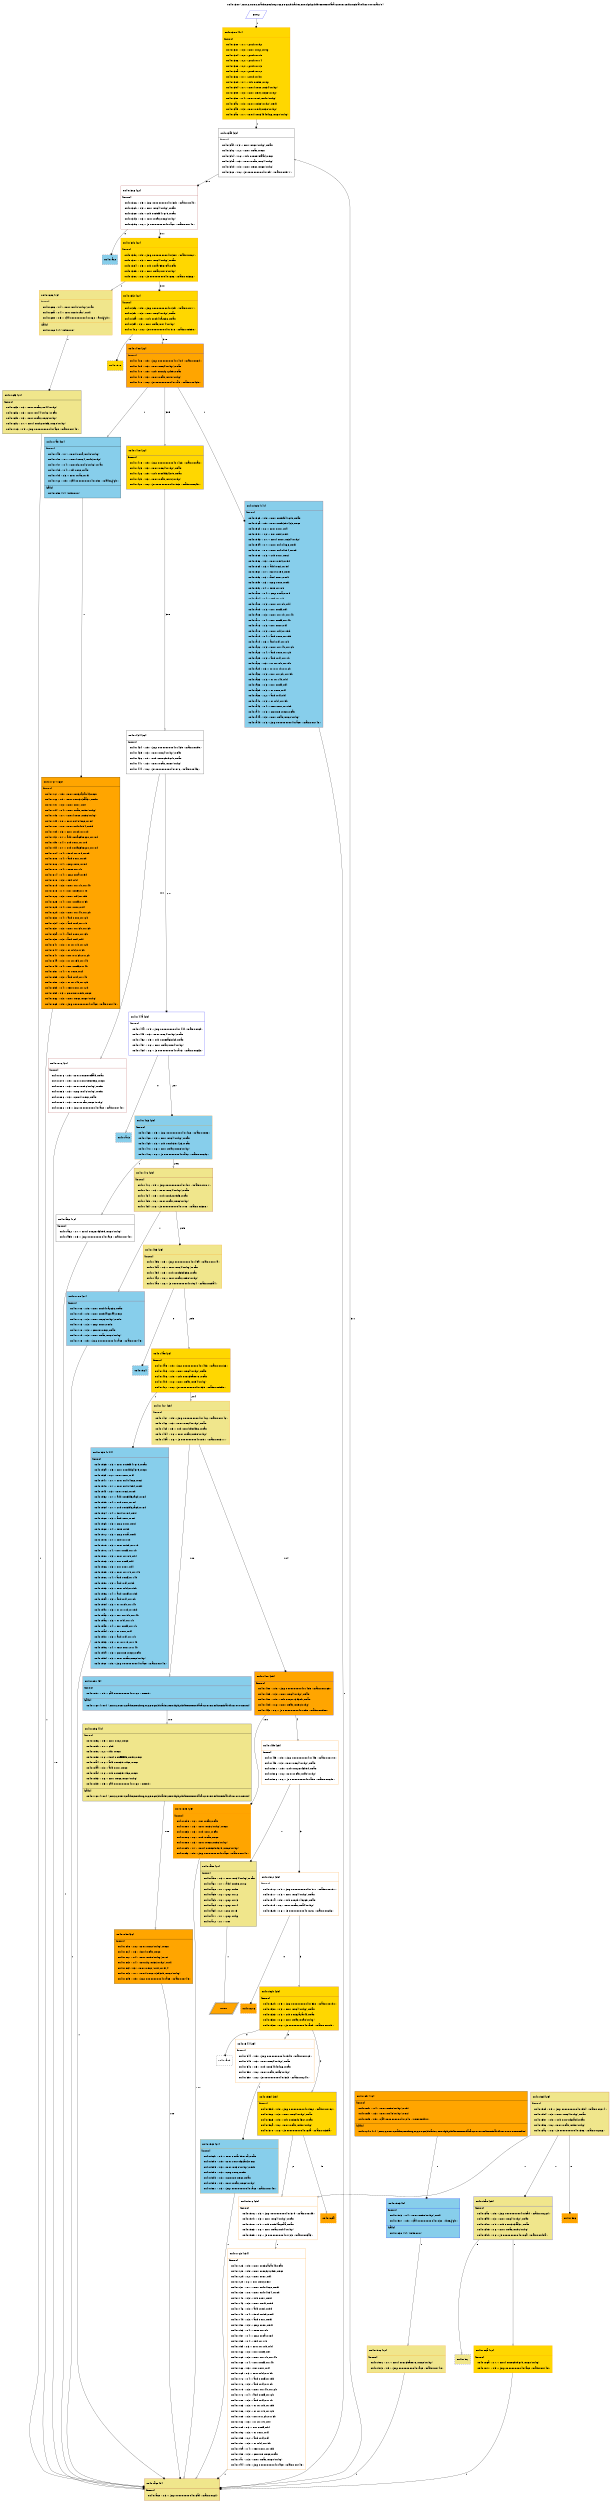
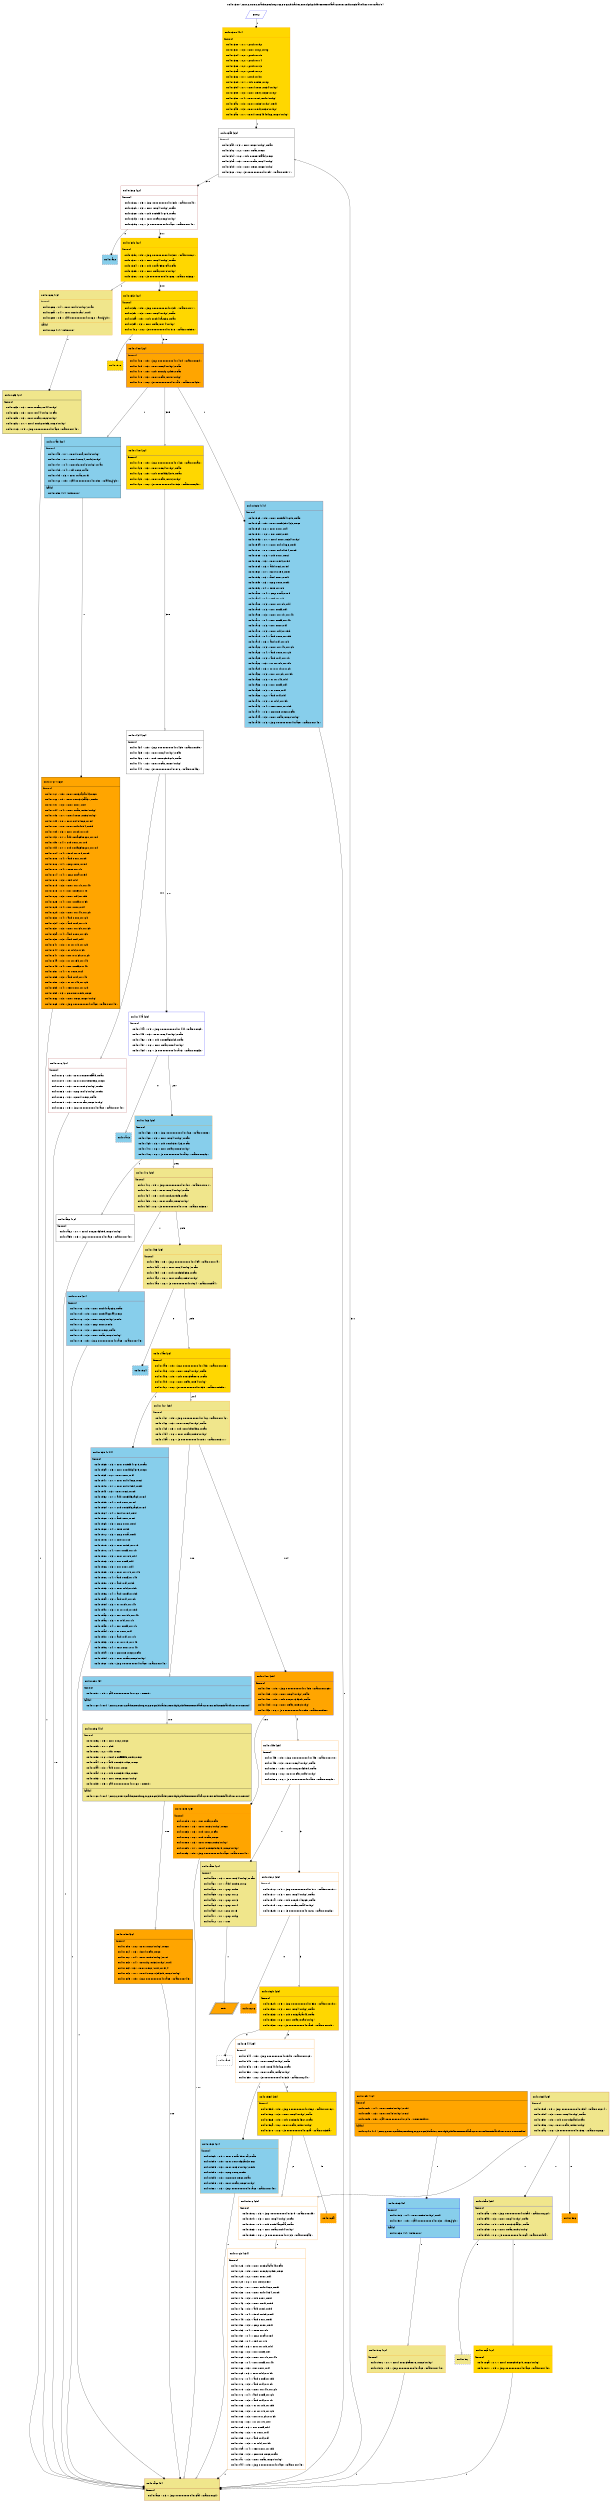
(224, 2008) -> (224, 2008)
(319, 2060) -> (285, 2086)
